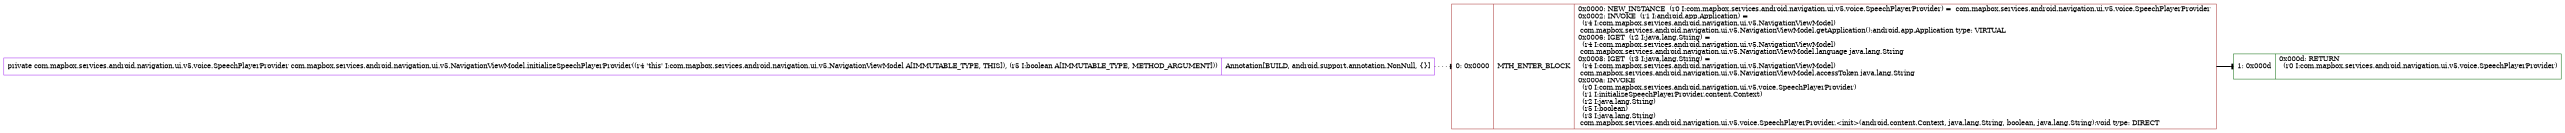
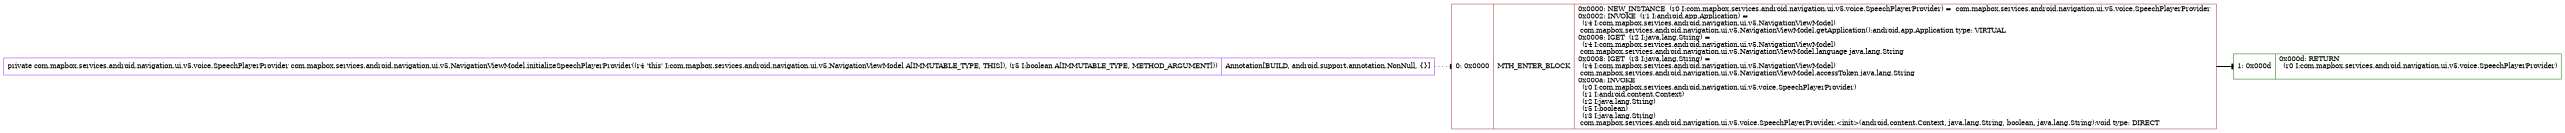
(1670, 95) -> (1631, 95)
